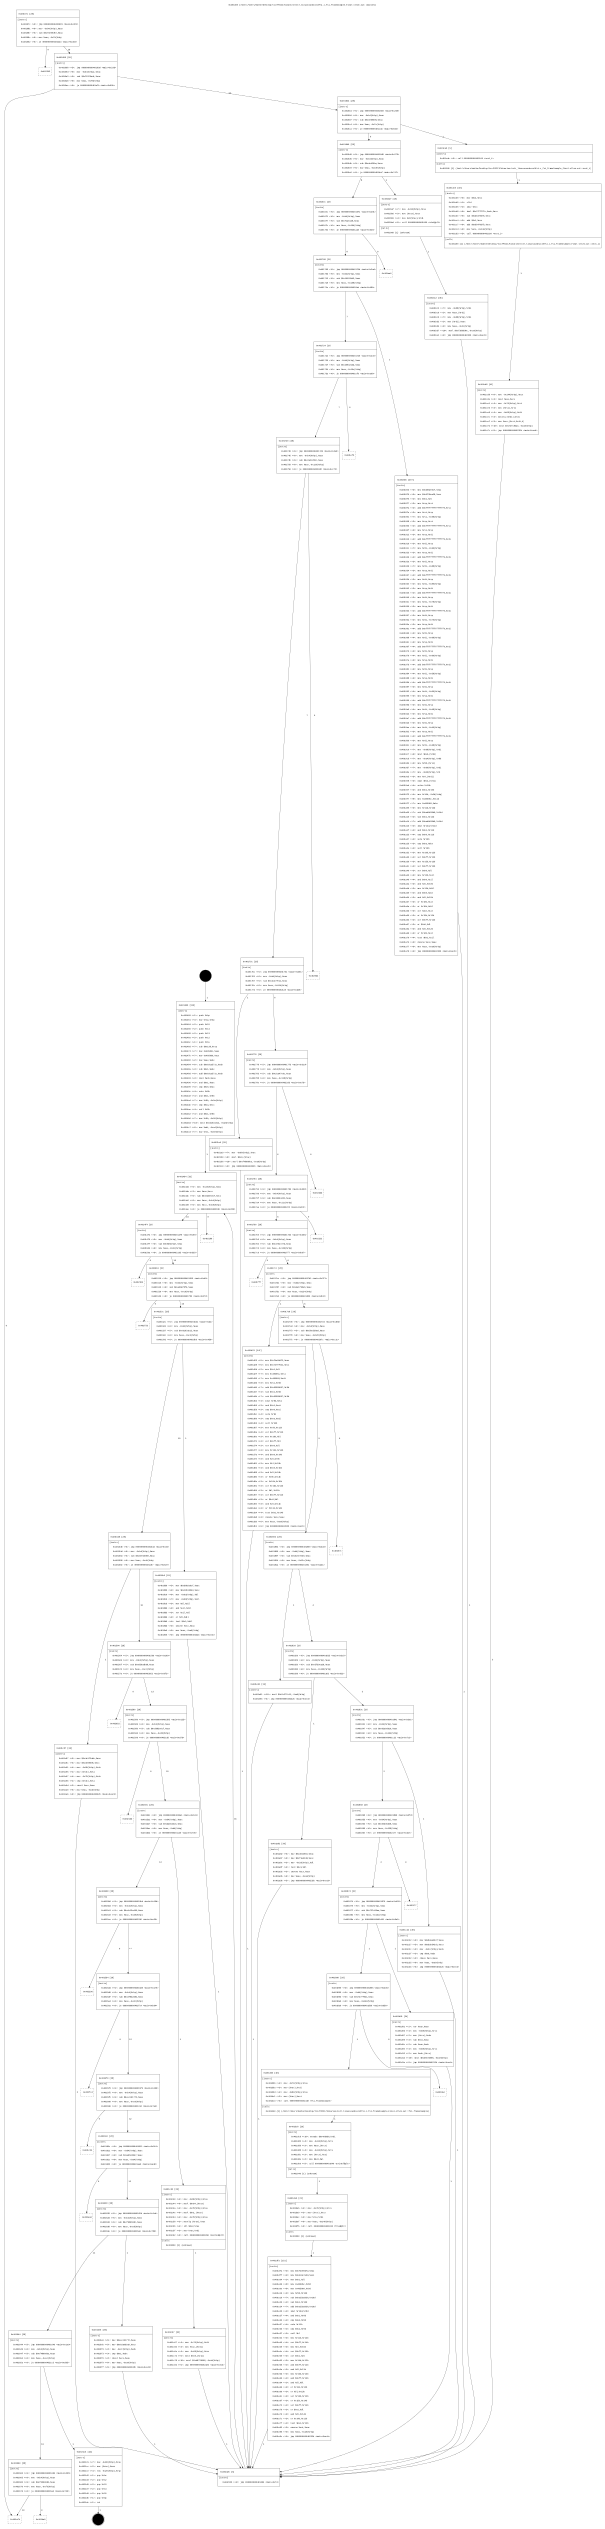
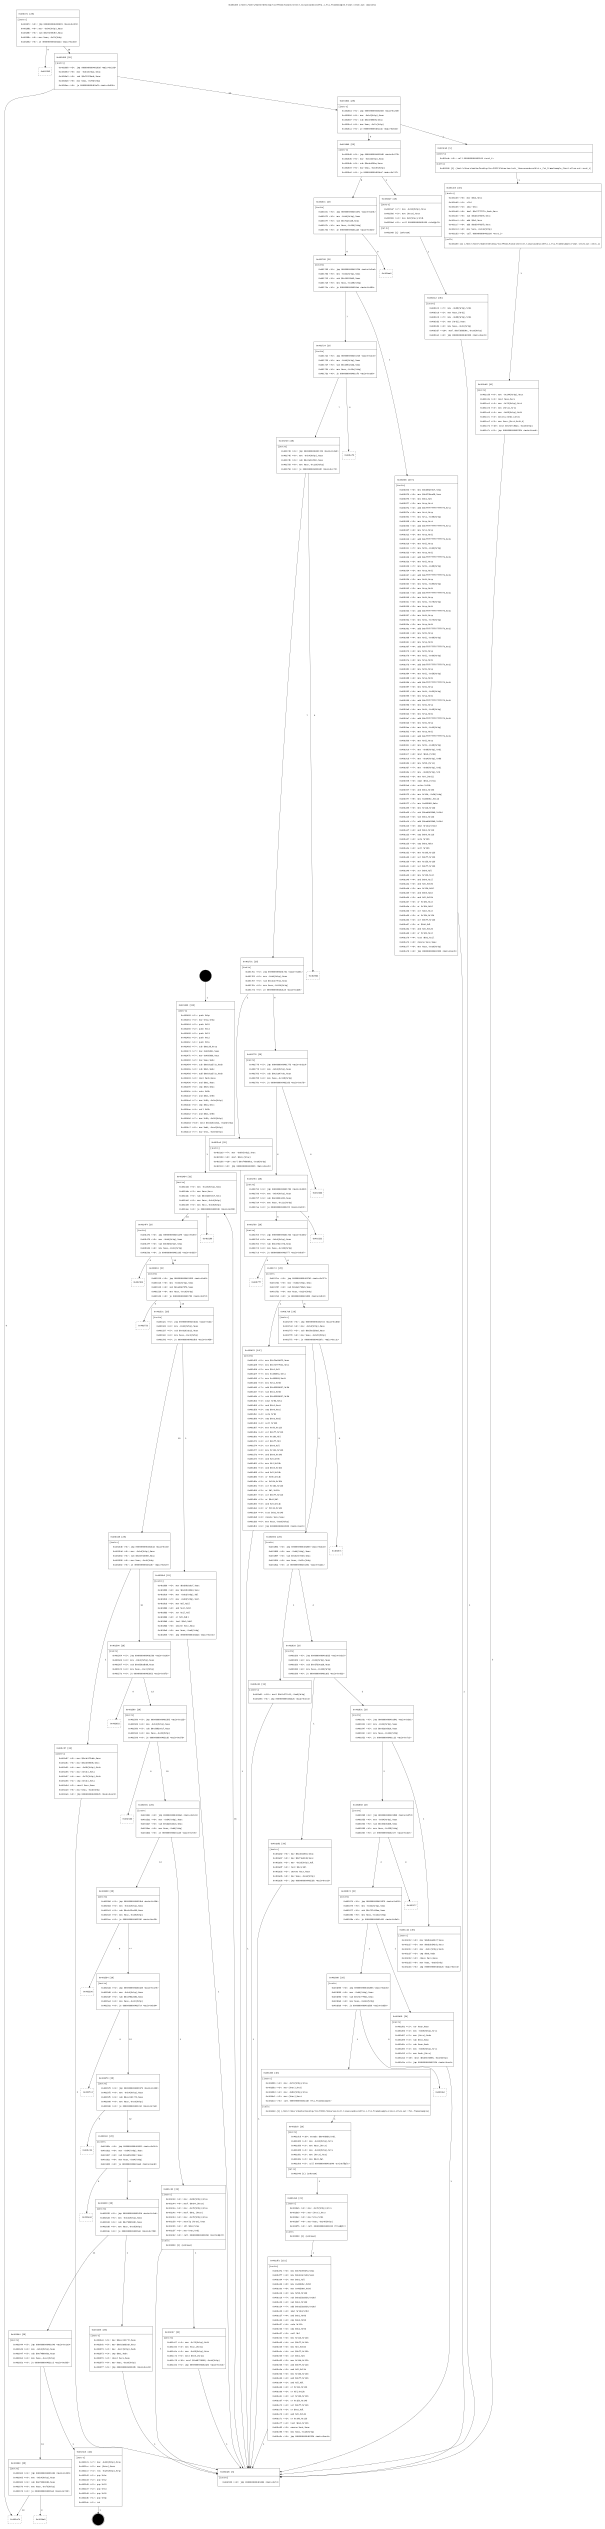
(456, 2293) -> (155, 2378)
